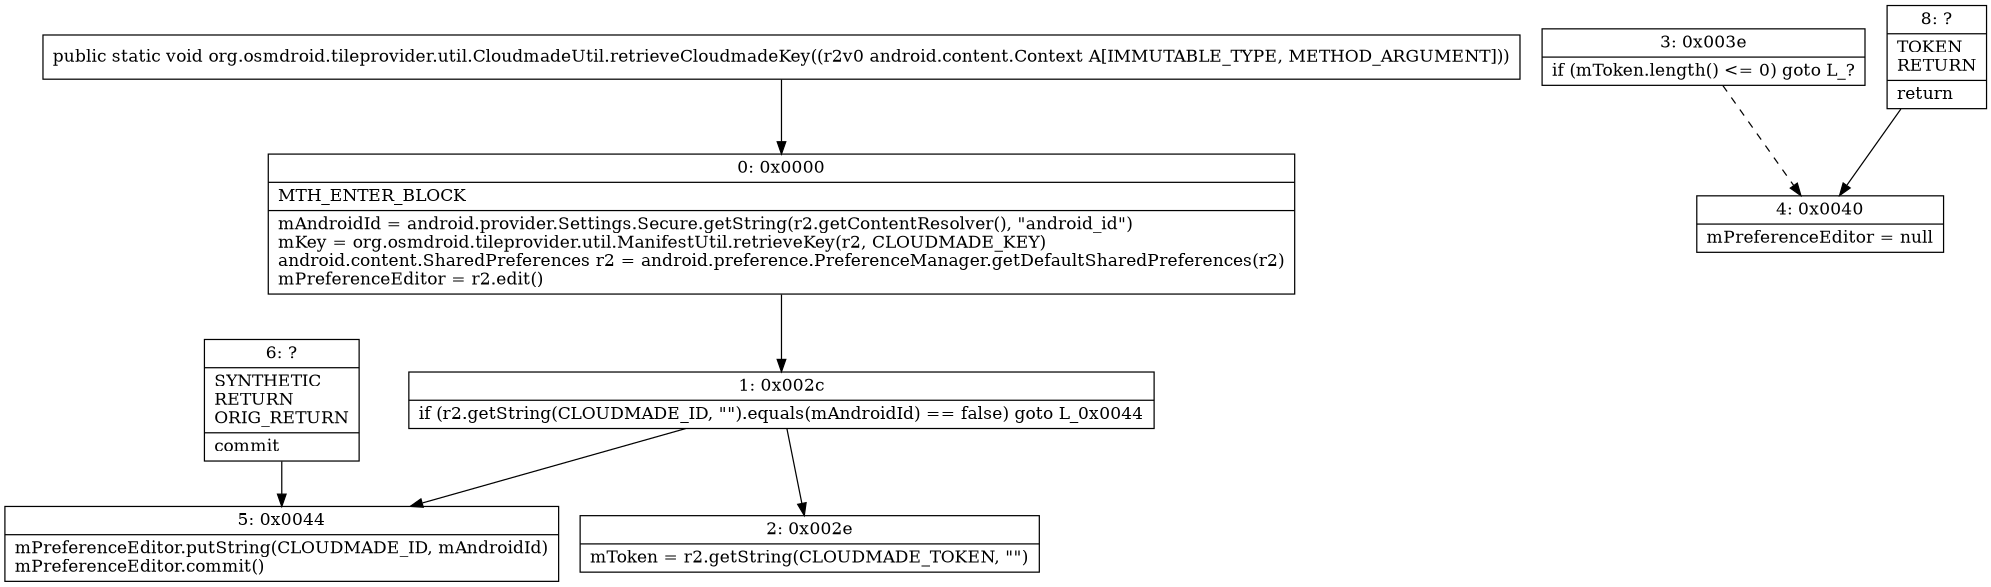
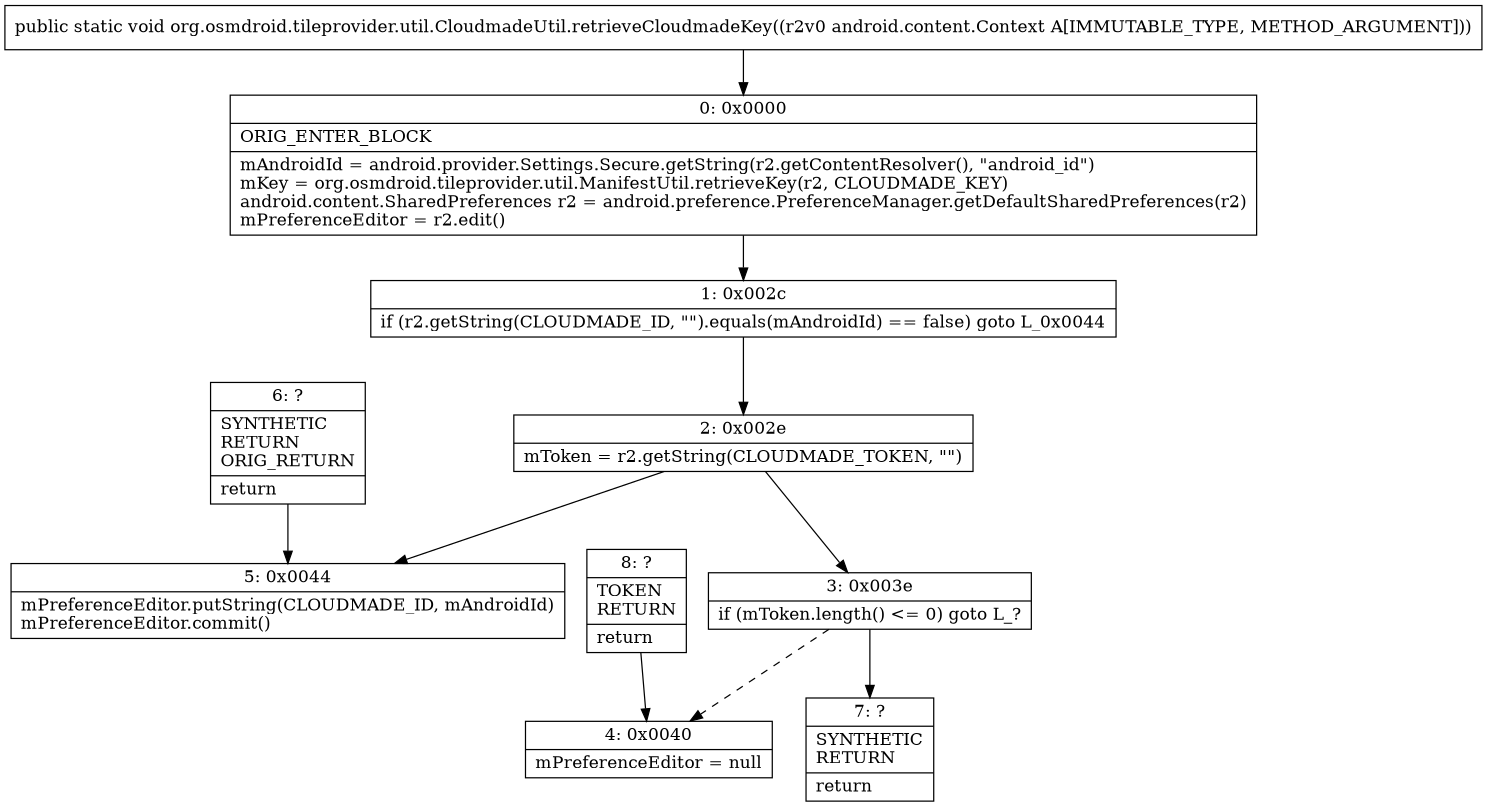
(373, 196) -> (336, 137)
(247, 446) -> (249, 489)
(554, 466) -> (535, 515)
none -> (803, 517)
none -> (870, 750)
